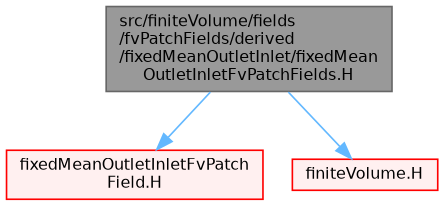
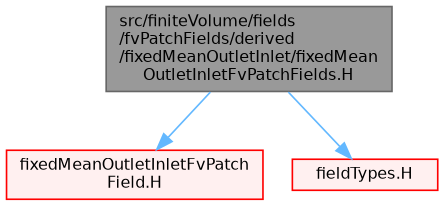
(365, 175) -> (365, 175)
